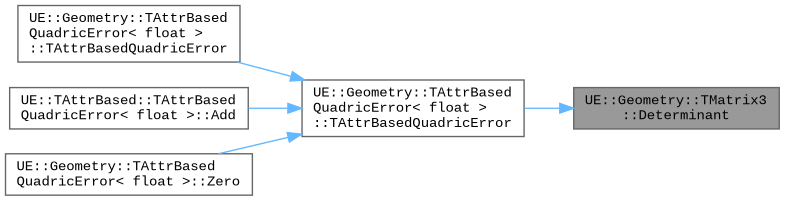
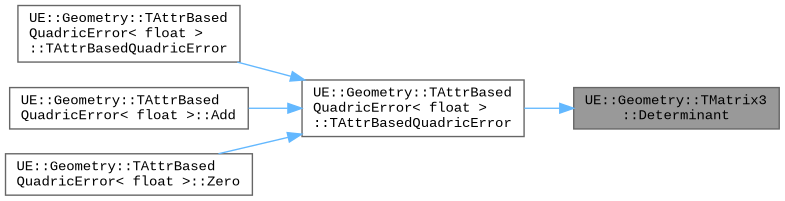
(129, 108) -> (129, 108)
